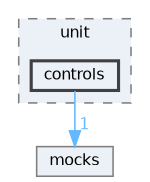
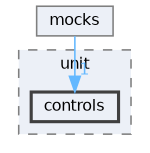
(75, 113) -> (75, 60)
